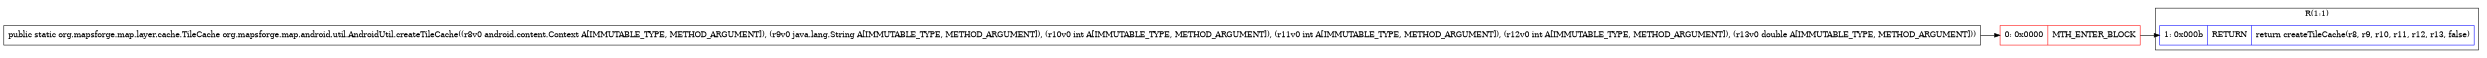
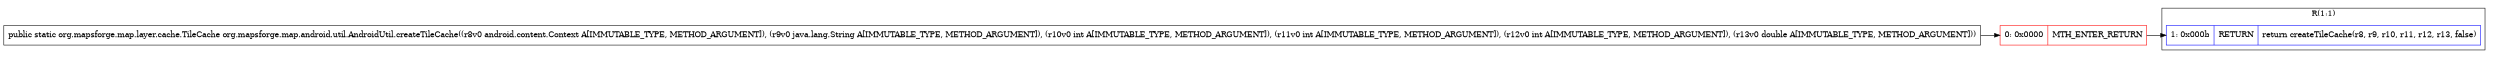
(2094, 35) -> (2097, 35)
